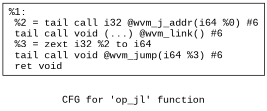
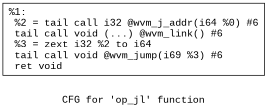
(116, 55) -> (116, 55)
